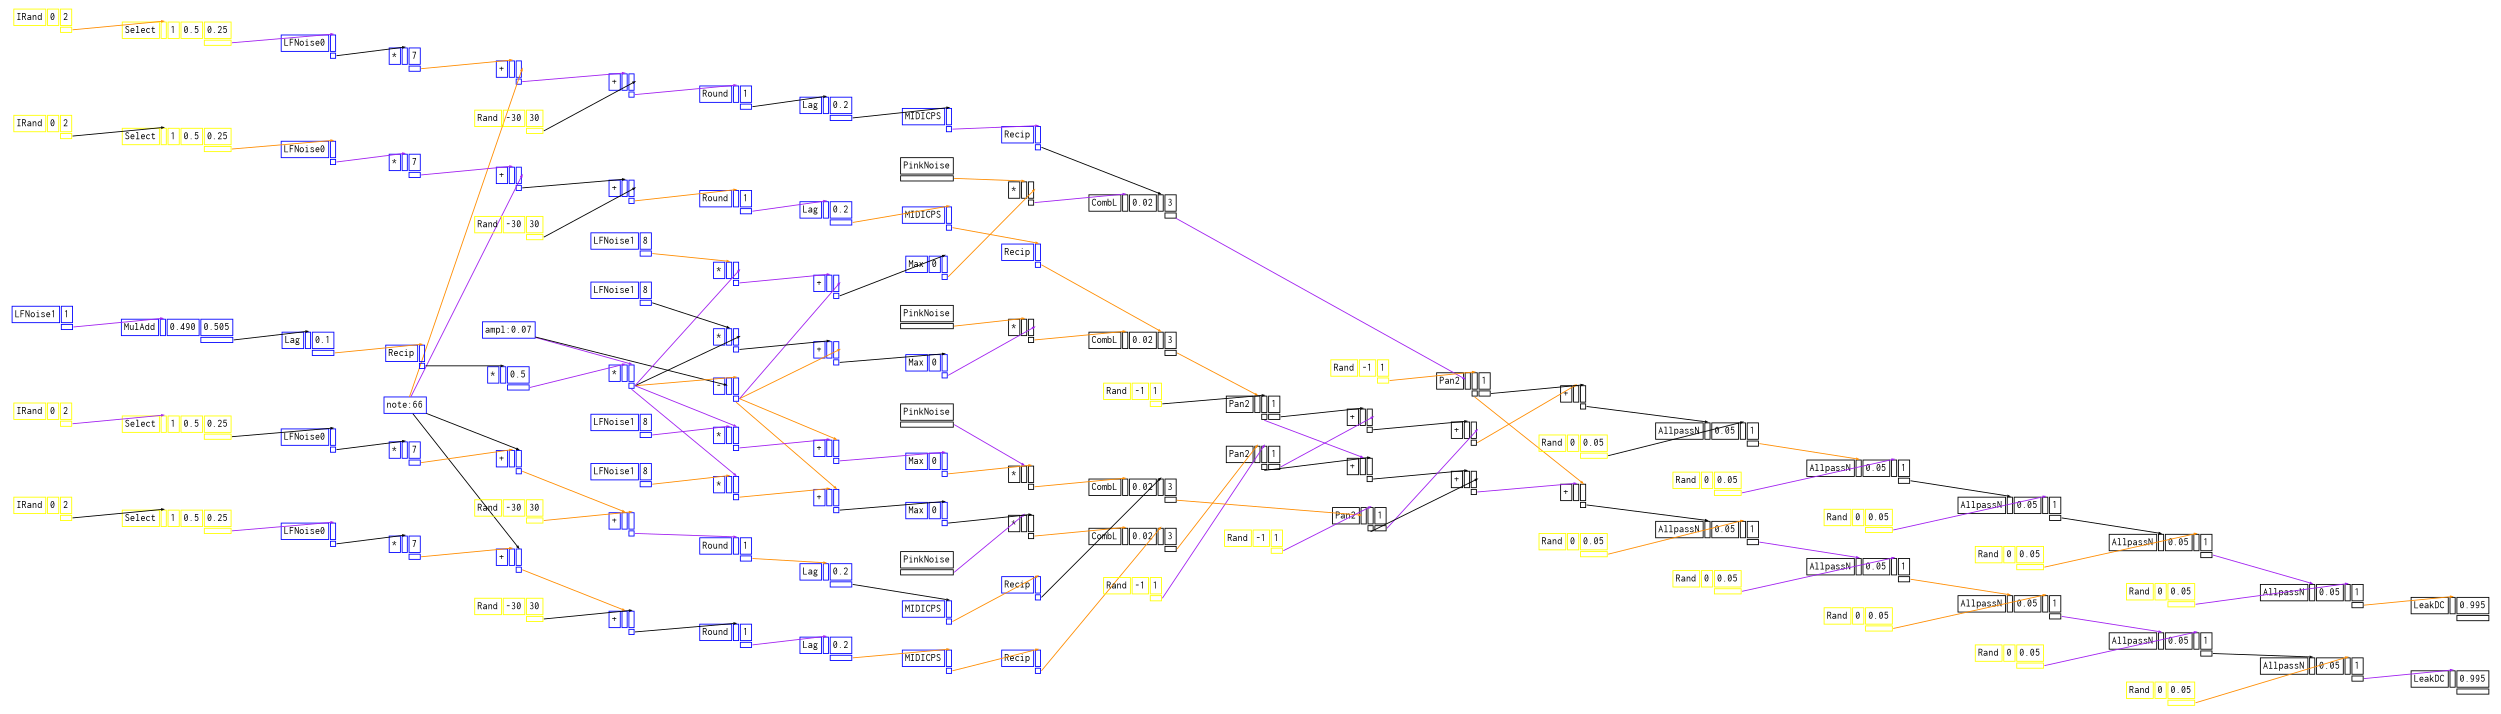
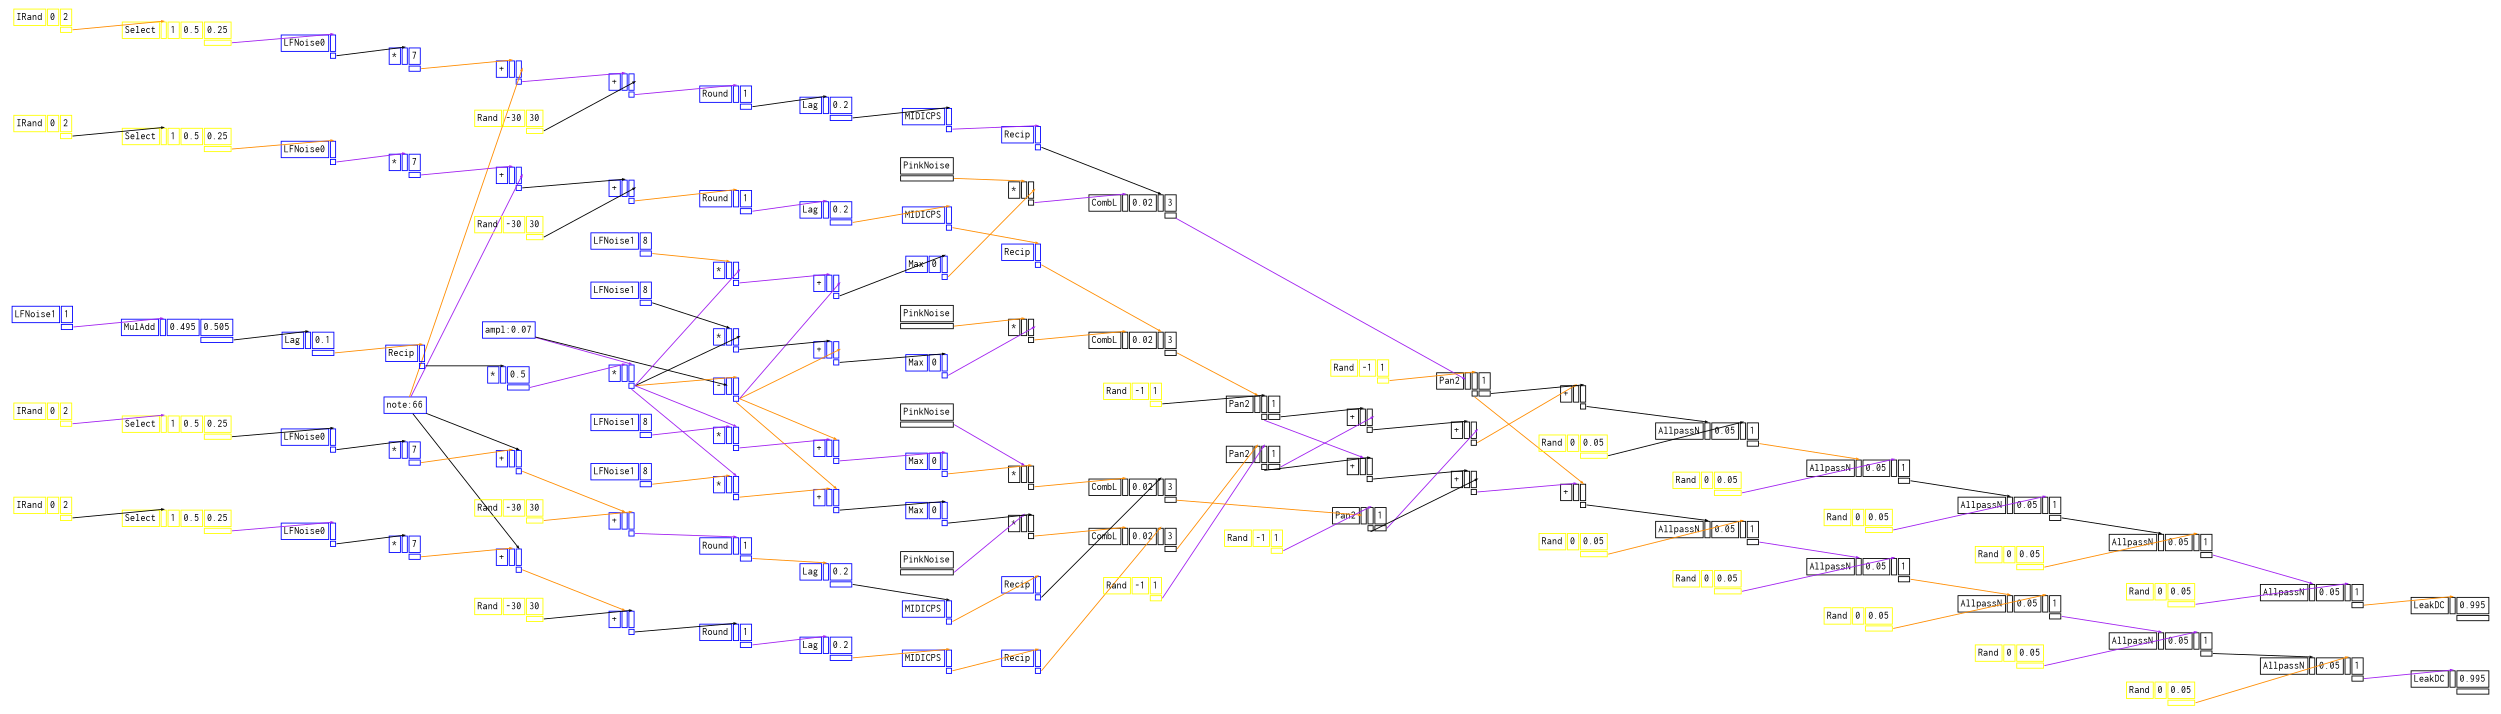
(183, 327) -> (183, 327)
